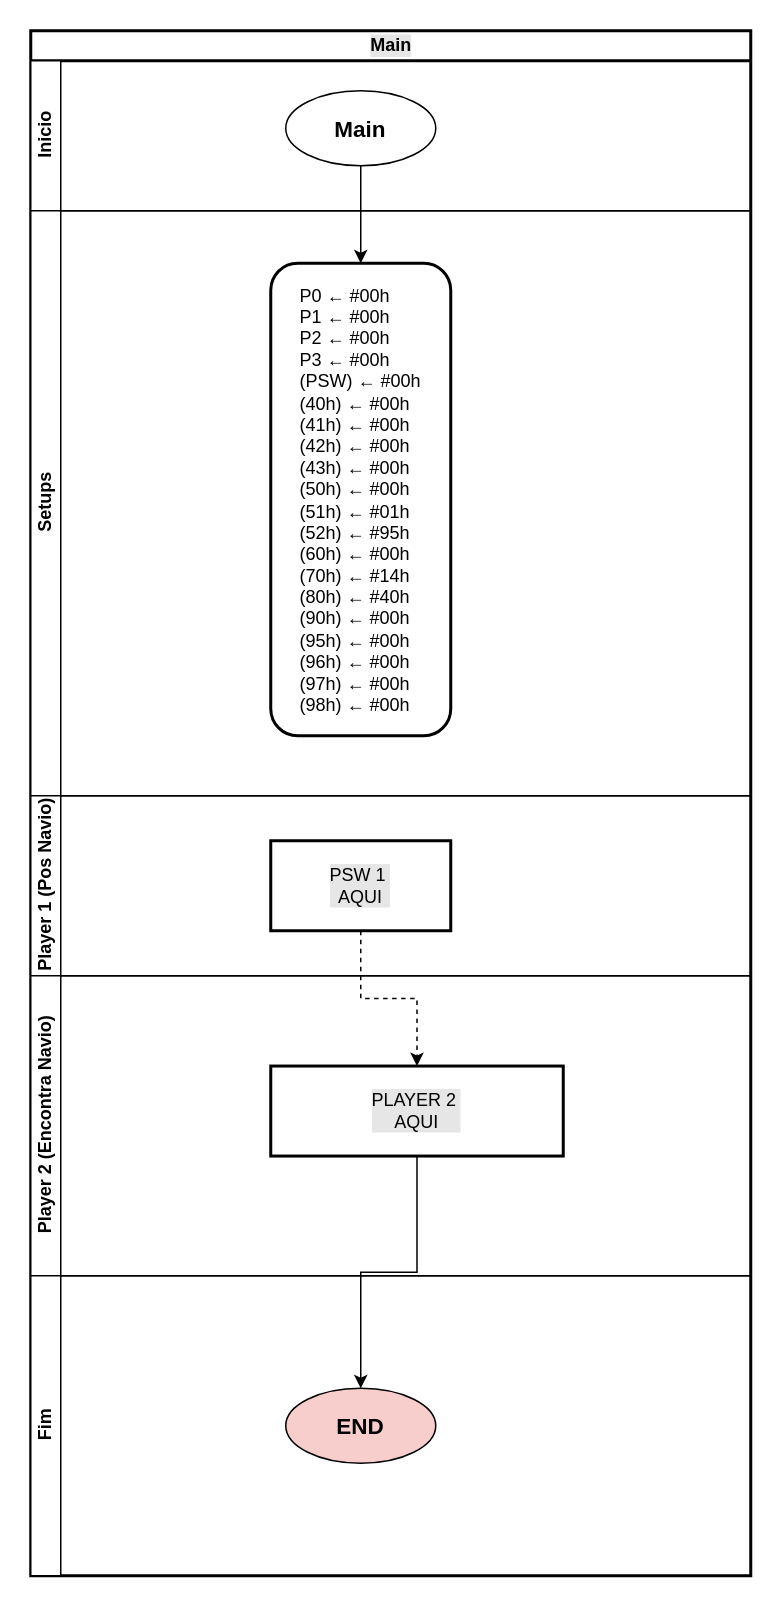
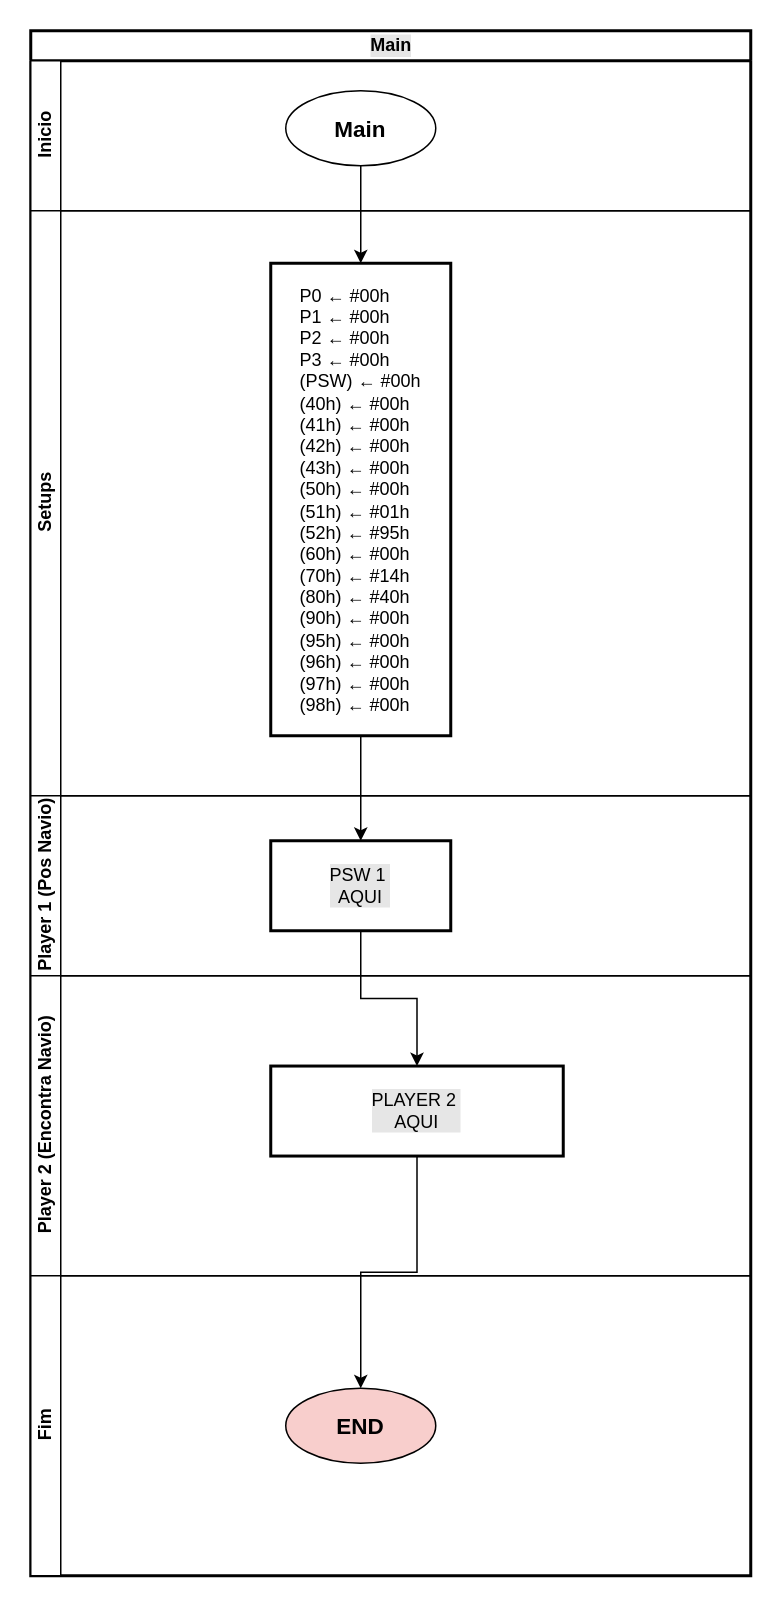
(361, 500) -> (361, 500)
none -> (361, 783)
(384, 998) -> (384, 998)
